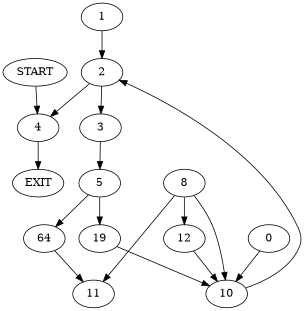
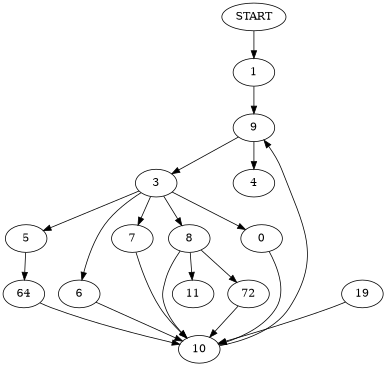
(102, 72) -> (254, 128)
(36, 96) -> (254, 41)
(38, 183) -> none
(100, 207) -> none
none -> (171, 208)
none -> (205, 209)
none -> (132, 239)
(184, 239) -> (249, 294)
(66, 263) -> (105, 325)
none -> (79, 294)
